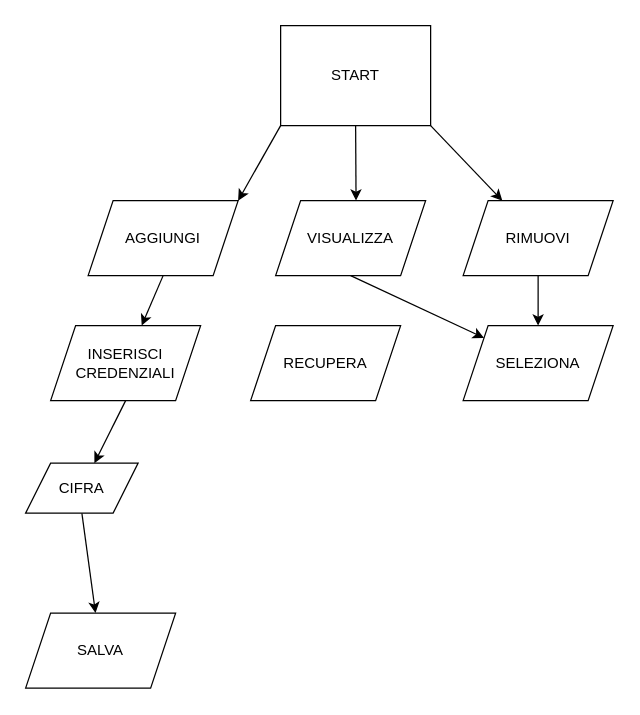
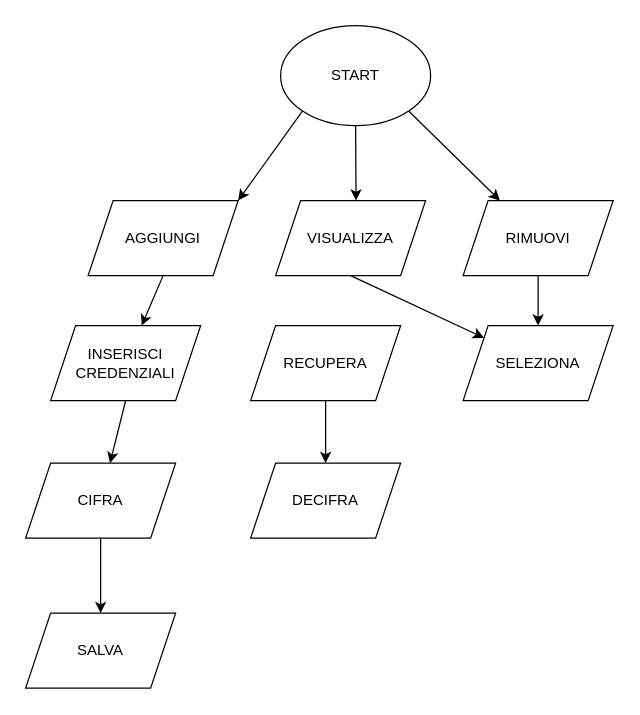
(356, 76) -> (356, 76)
none -> (326, 428)
(82, 488) -> (101, 501)
none -> (326, 501)
